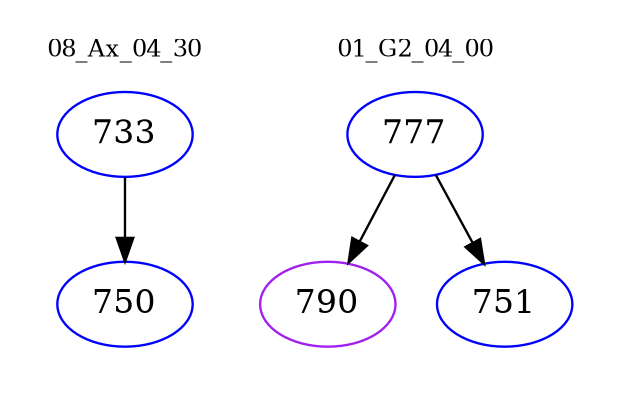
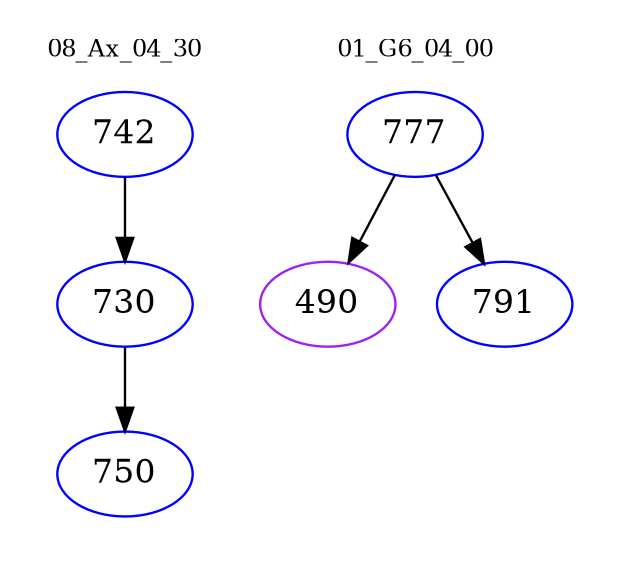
(416, 51) -> (416, 51)
(125, 134) -> (125, 304)
none -> (125, 134)
(328, 304) -> (328, 304)
(505, 304) -> (505, 304)
